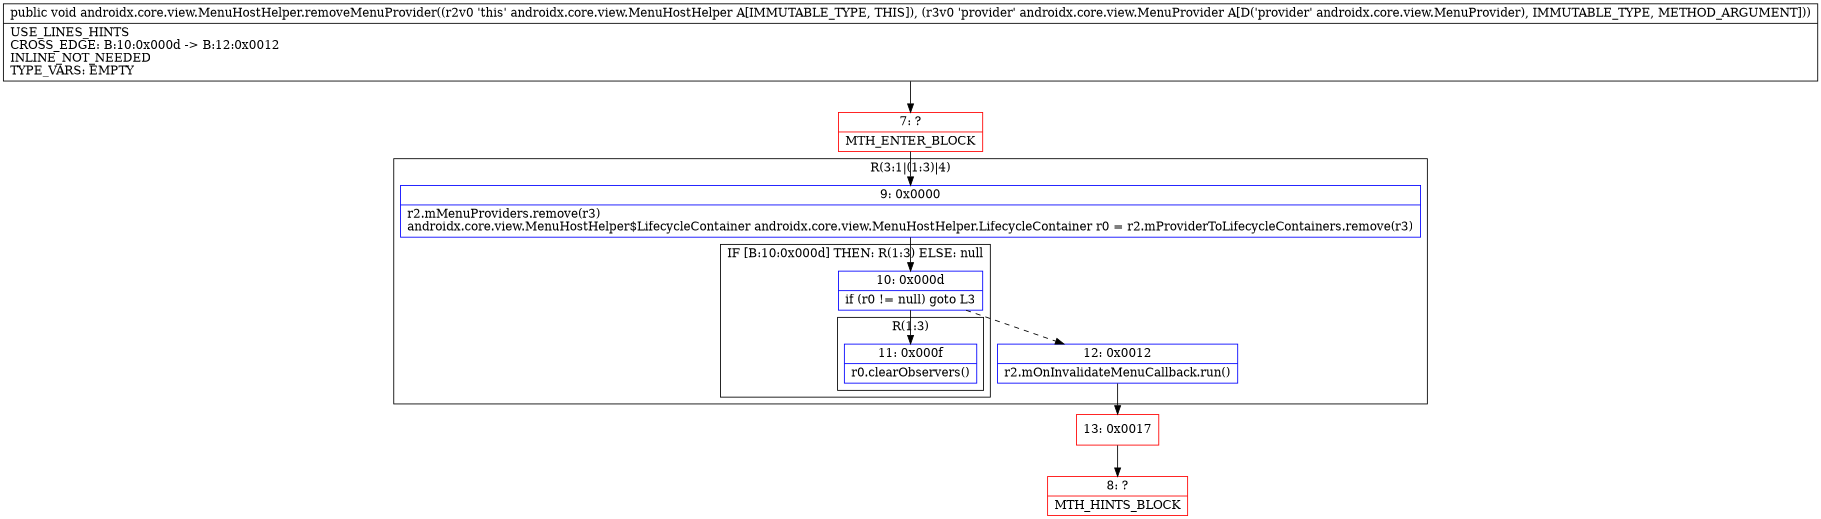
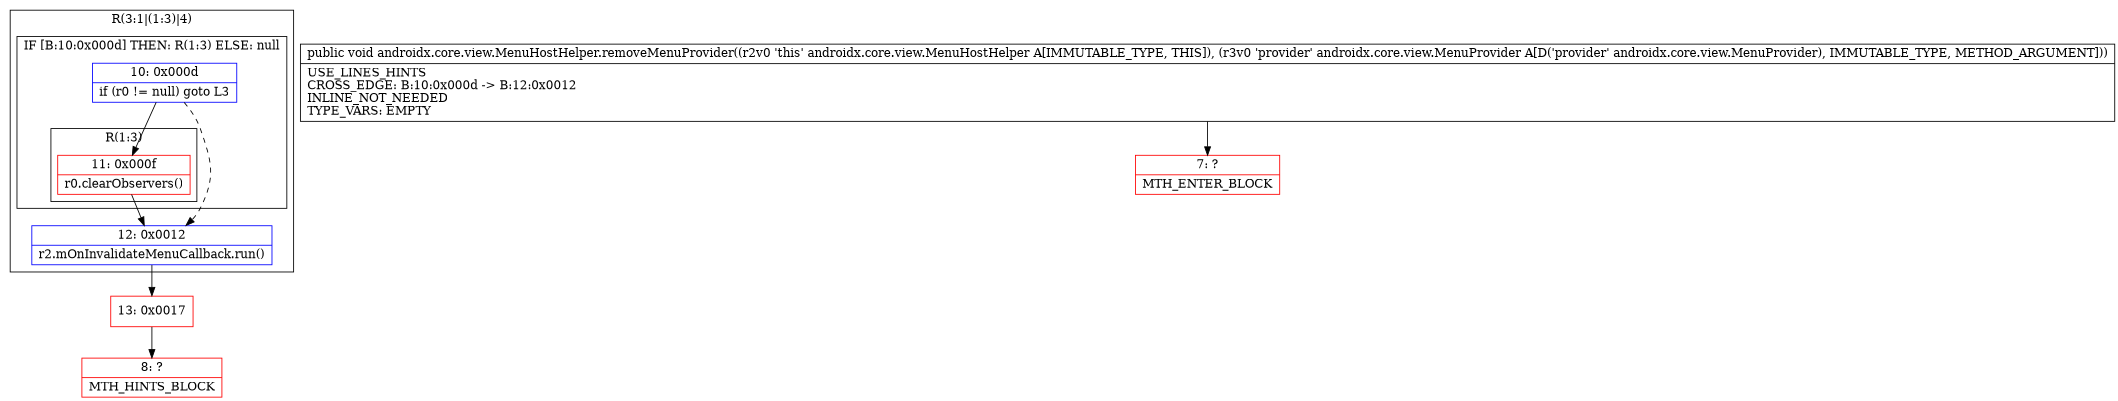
none -> (136, 206)
(911, 211) -> none
(911, 364) -> (124, 175)
